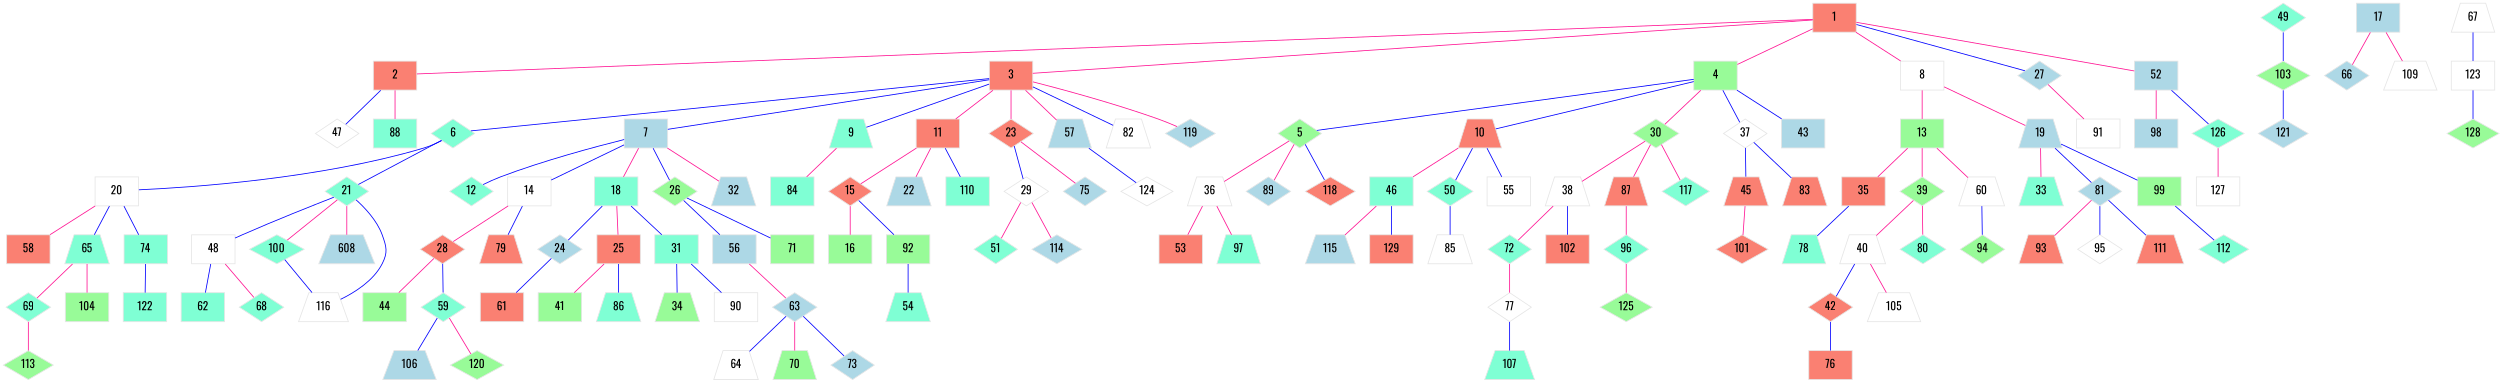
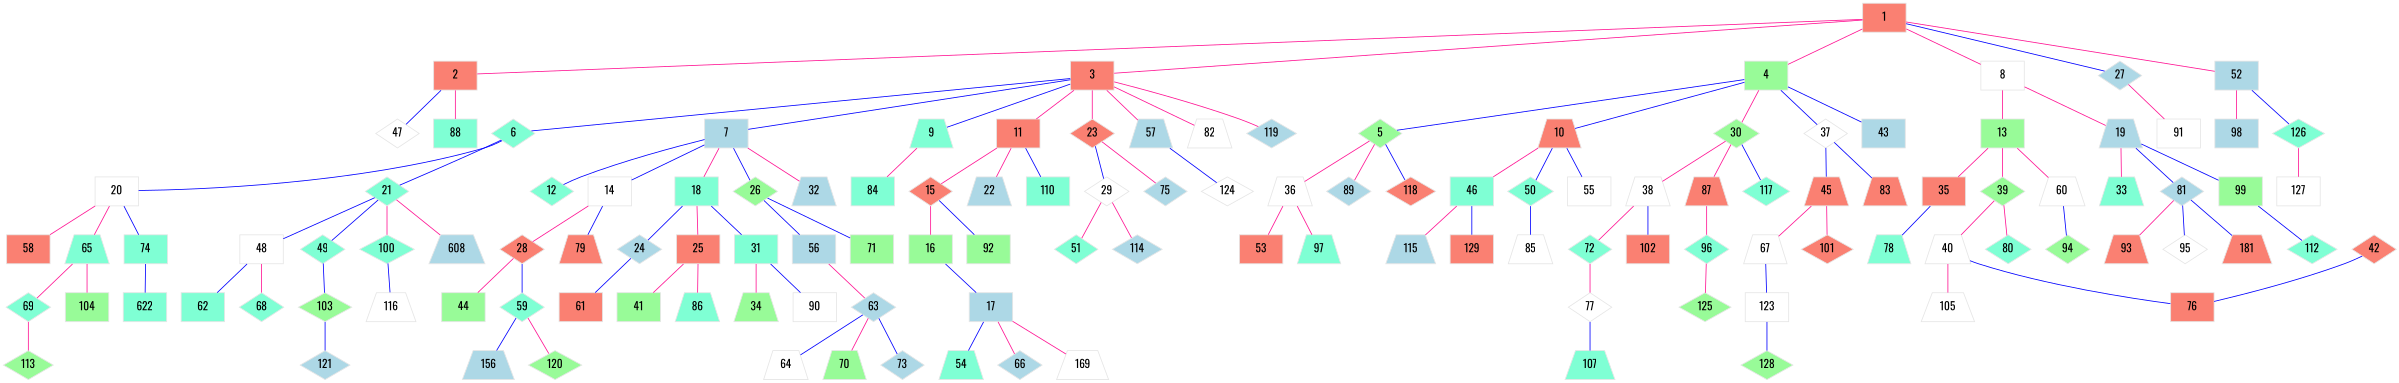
(2410, 76) -> (1083, 365)
(1073, 106) -> (1154, 106)
(1671, 162) -> (1751, 162)
(102, 220) -> (102, 220)
none -> (1795, 221)
(2160, 249) -> (2247, 249)
(385, 255) -> (355, 220)
(619, 278) -> (698, 278)
(677, 278) -> (756, 278)
(908, 278) -> (976, 336)
none -> (961, 278)
(1845, 280) -> (2069, 287)
(145, 307) -> (145, 307)
(410, 365) -> (488, 365)
